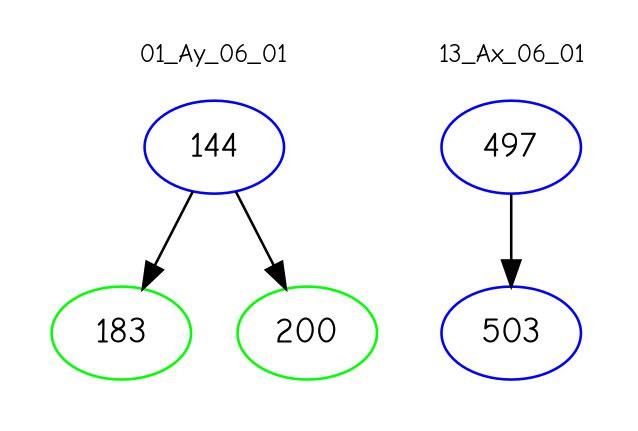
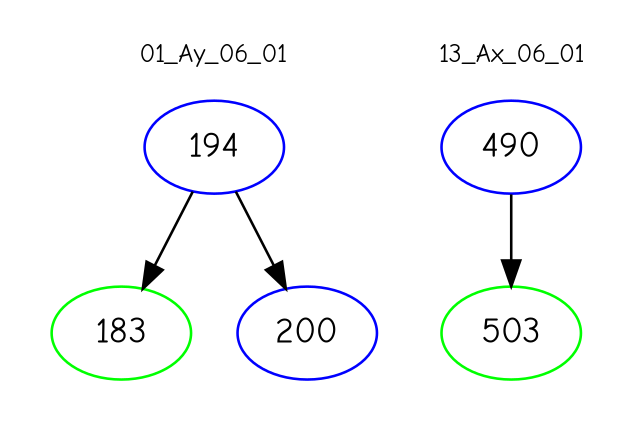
(214, 147) -> (214, 147)
(511, 147) -> (511, 147)
(307, 333) -> (307, 333)
(511, 333) -> (511, 333)
